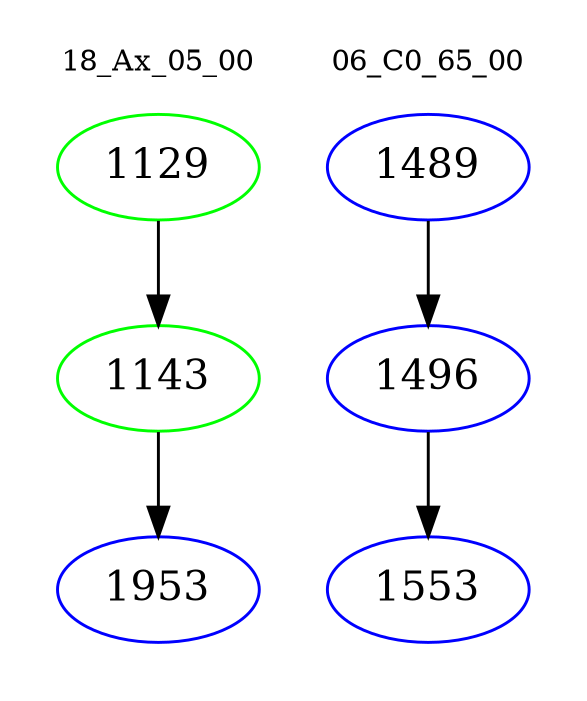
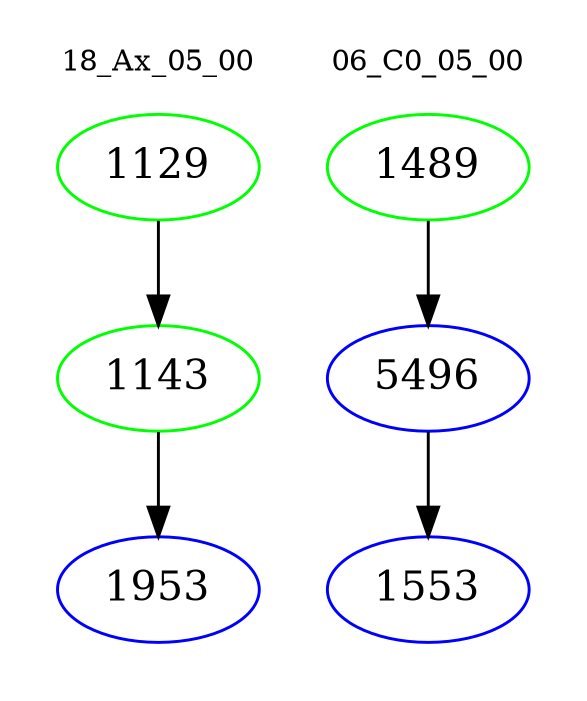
(428, 63) -> (428, 63)
(428, 167) -> (428, 167)
(428, 378) -> (428, 378)
